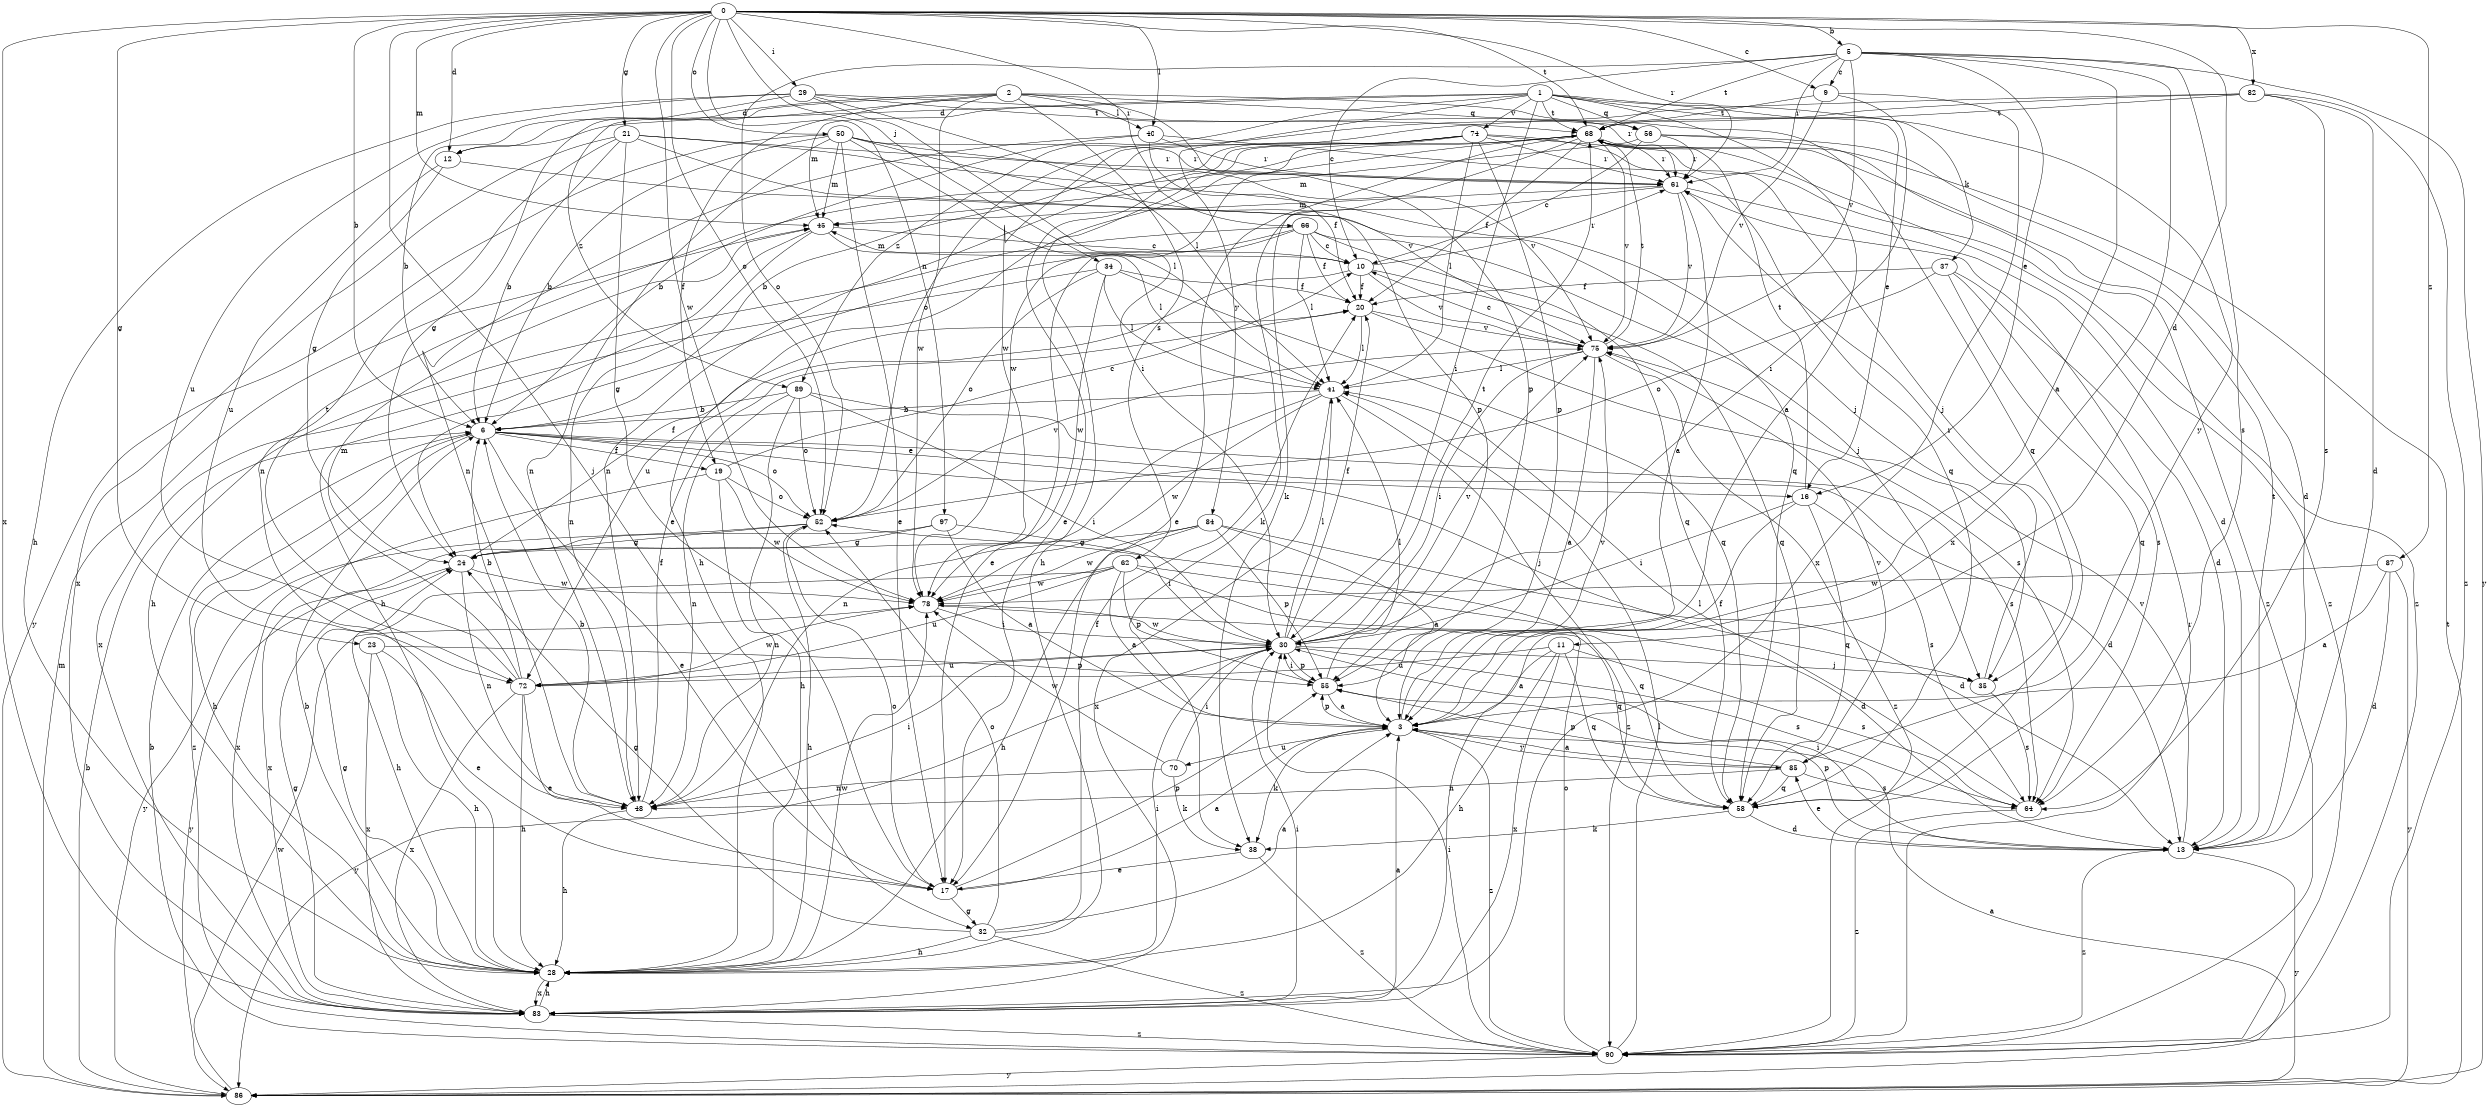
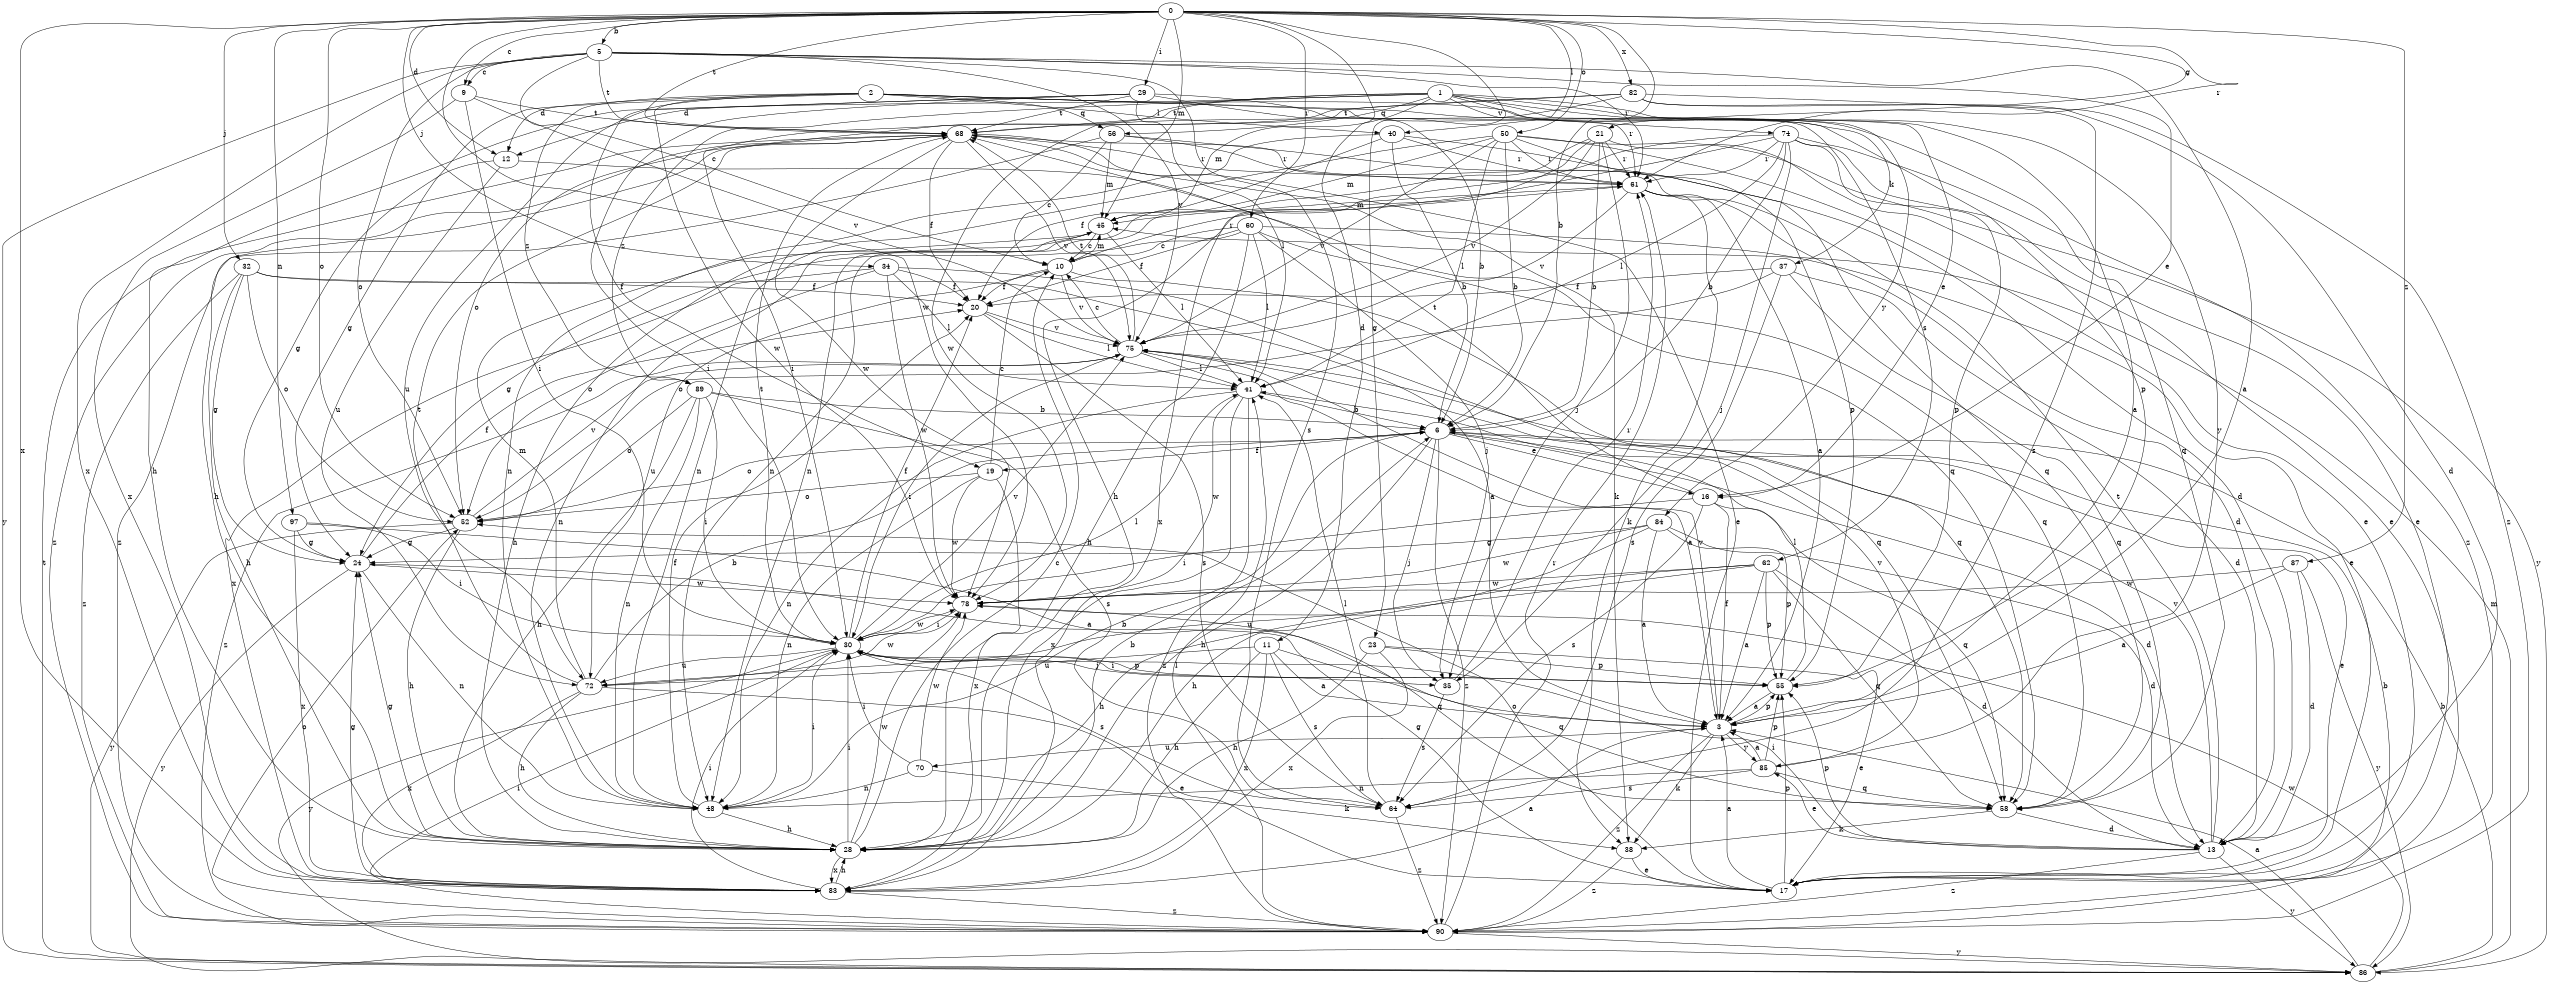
(1305, 226) -> (1250, 226)
none -> (1035, 582)
(962, 910) -> (1075, 629)
